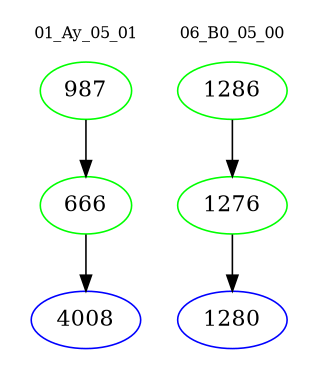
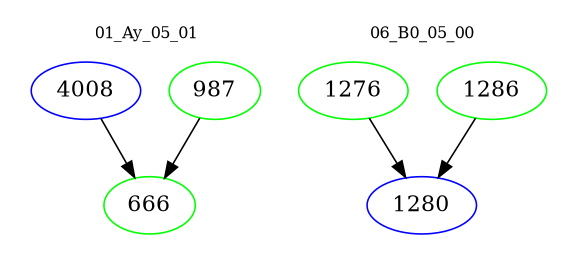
(232, 140) -> (461, 141)
(86, 255) -> (114, 141)
